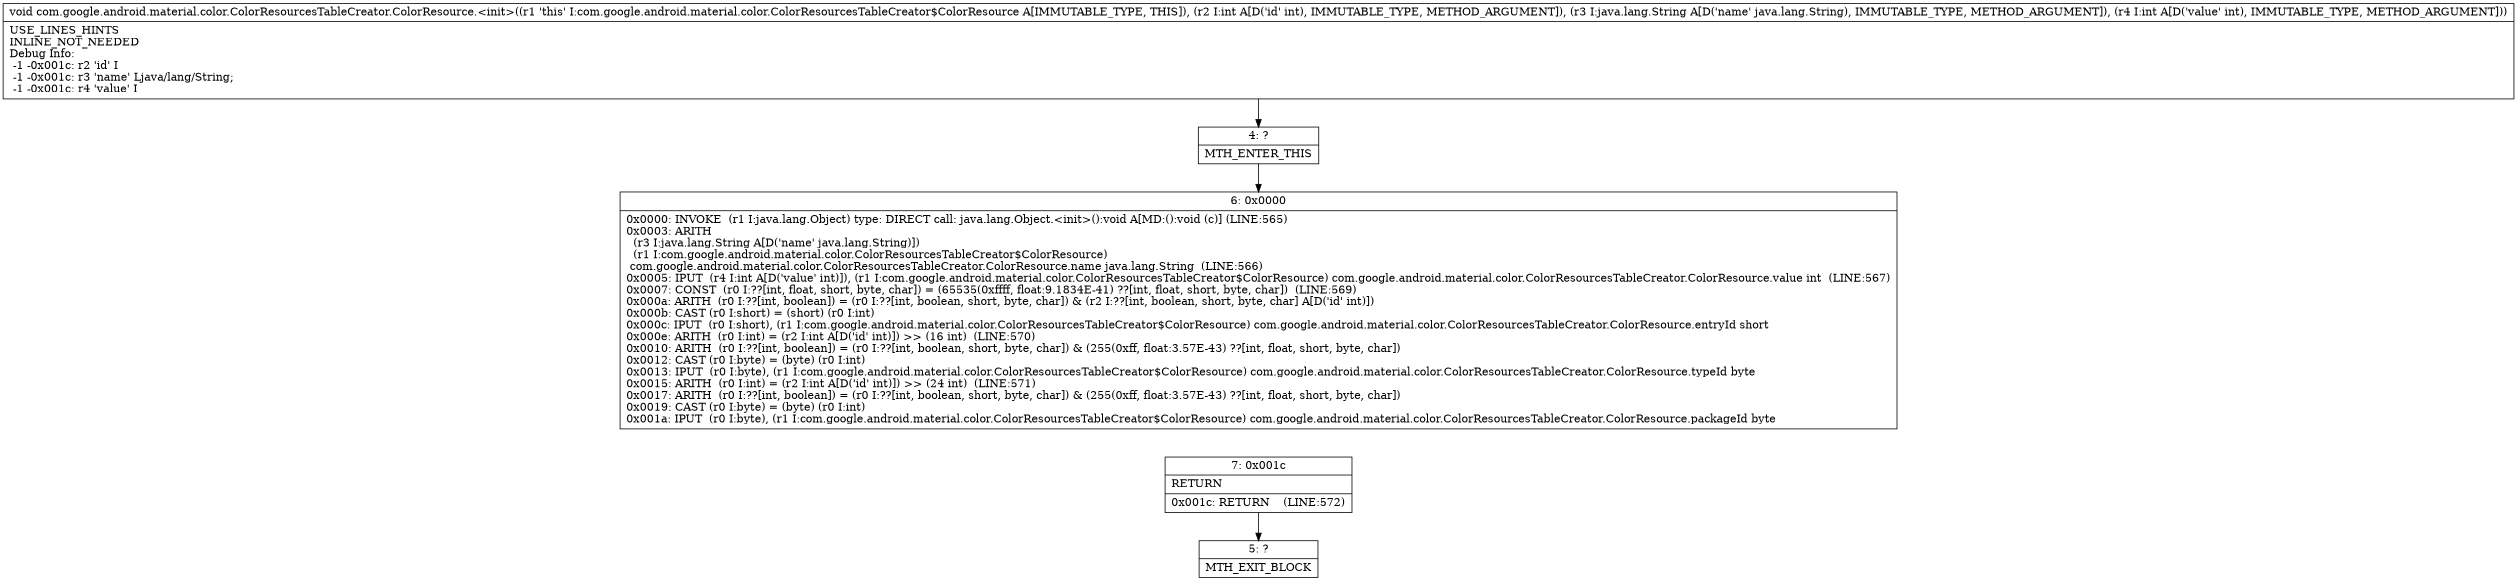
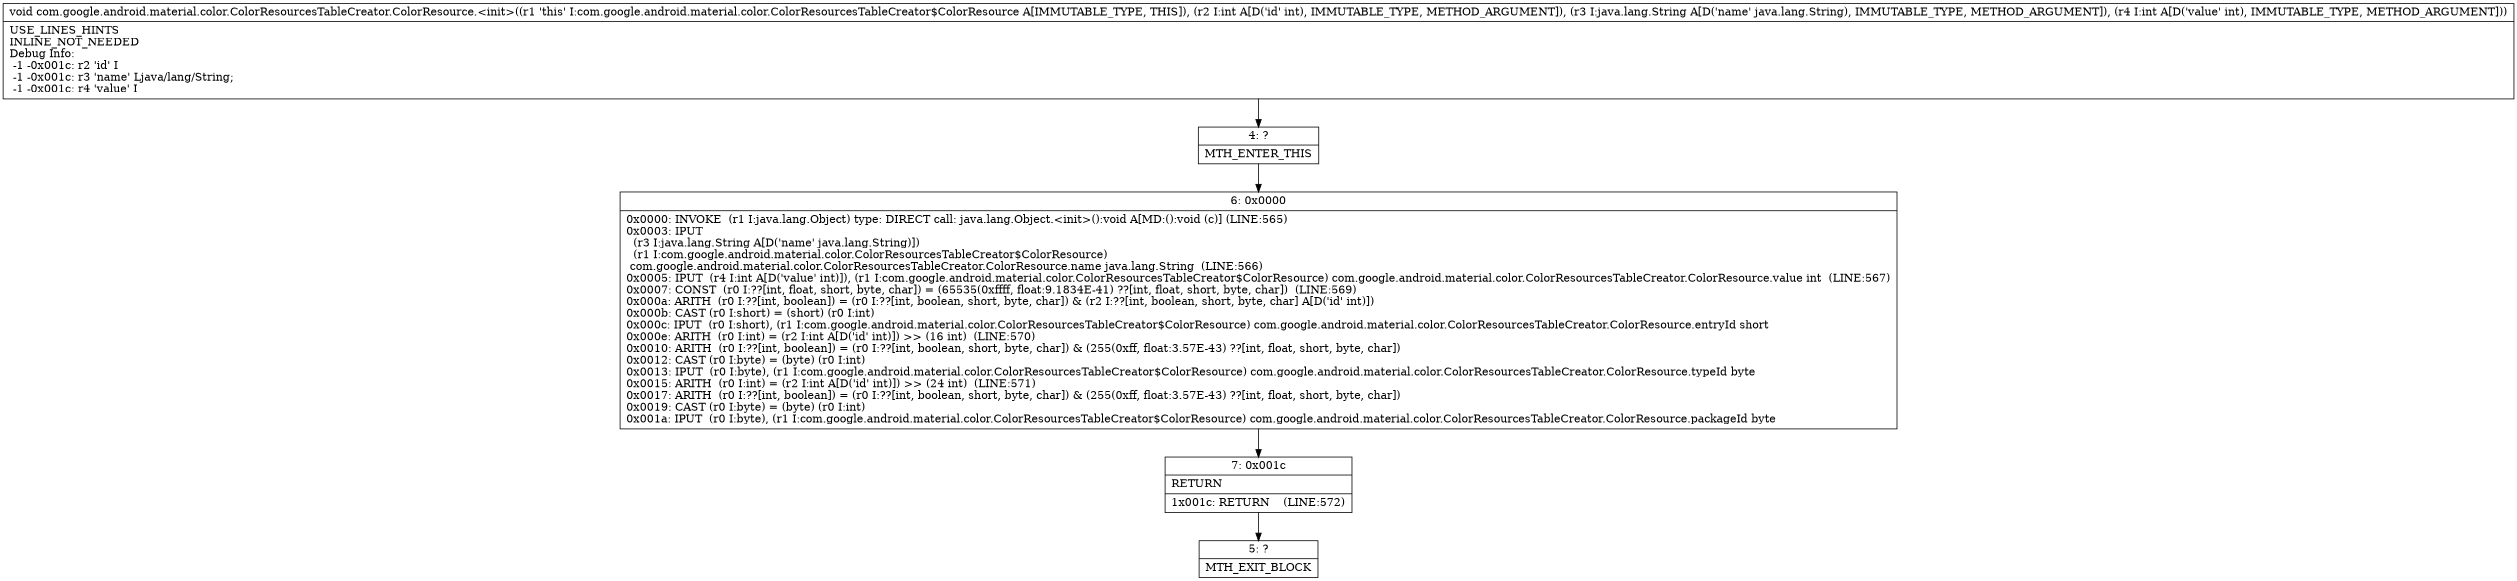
(672, 231) -> (668, 231)
none -> (1259, 439)
(1259, 503) -> (1259, 503)
